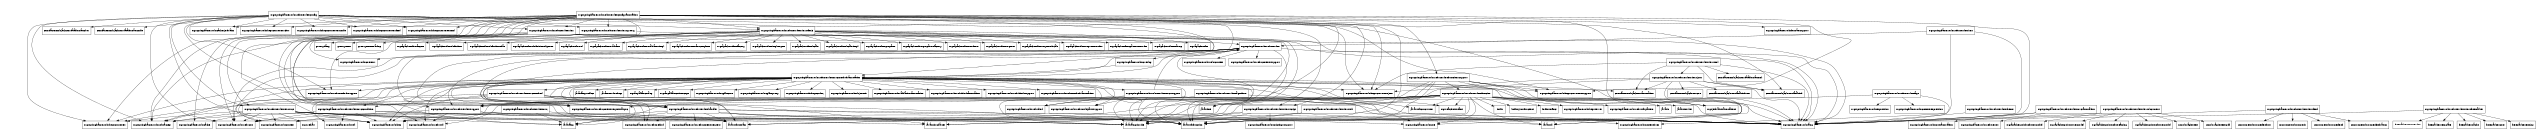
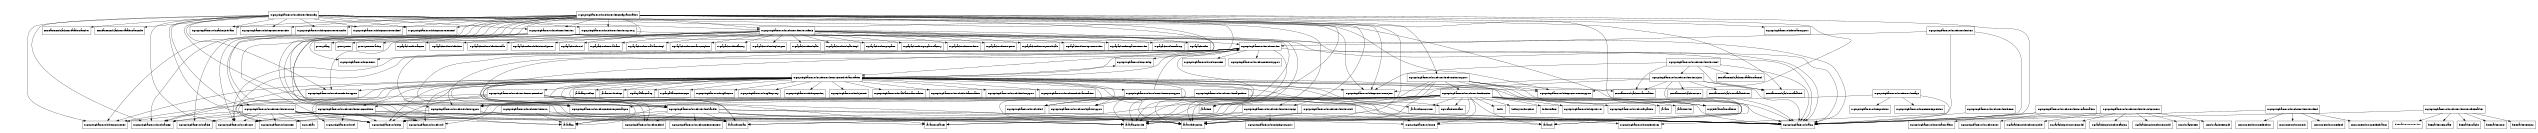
(265, 47) -> none
(990, 74) -> (988, 75)
(442, 117) -> (244, 95)
